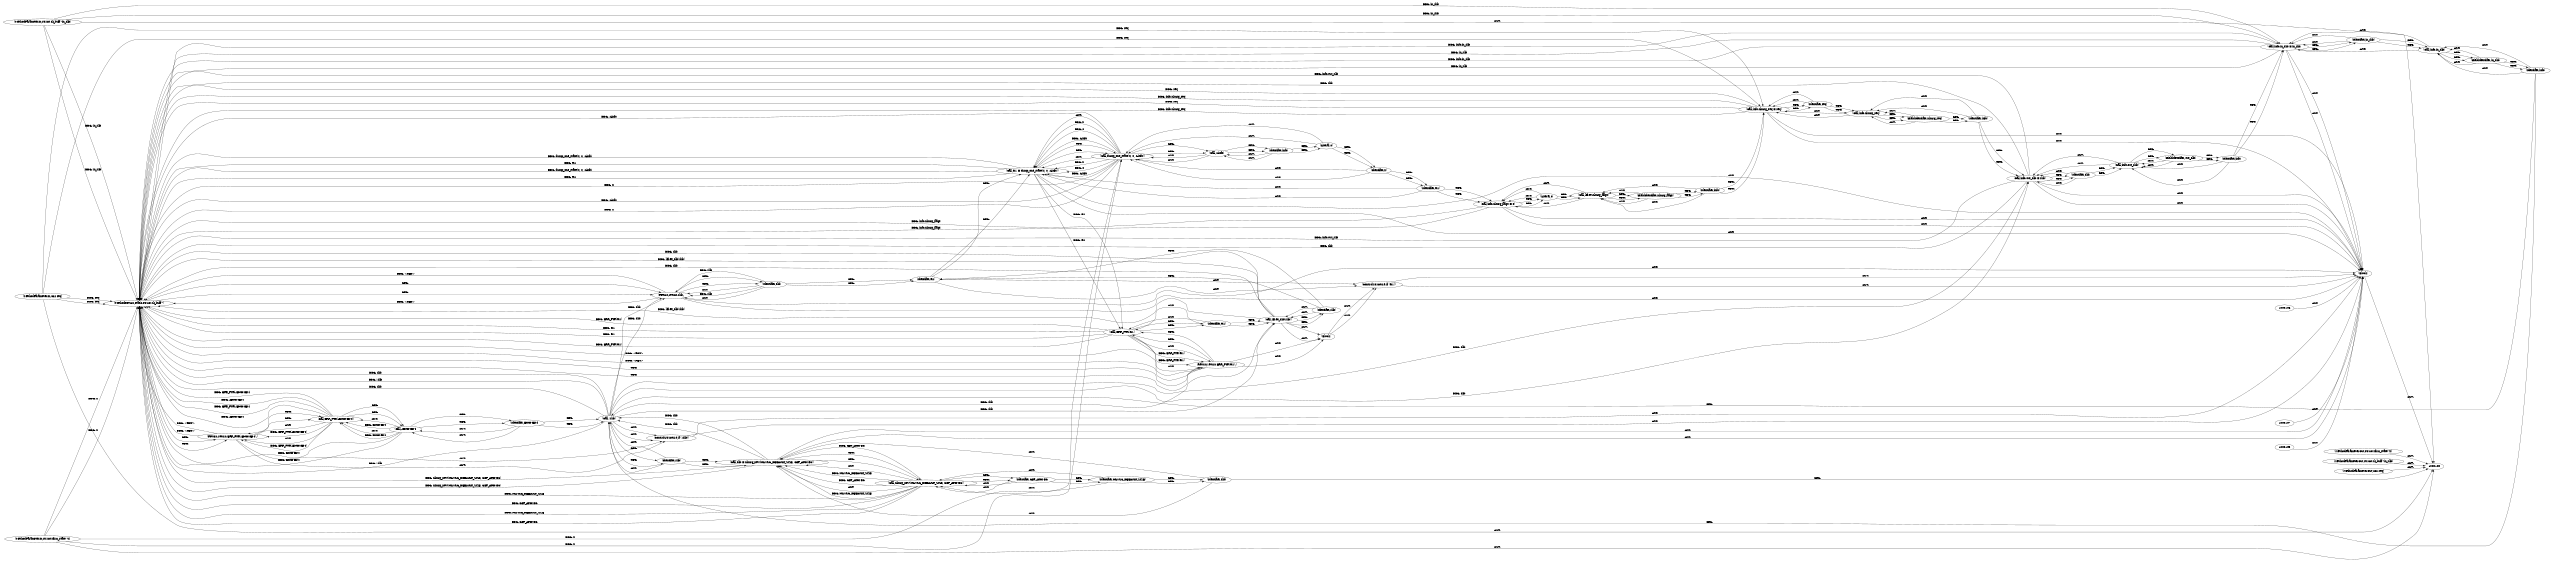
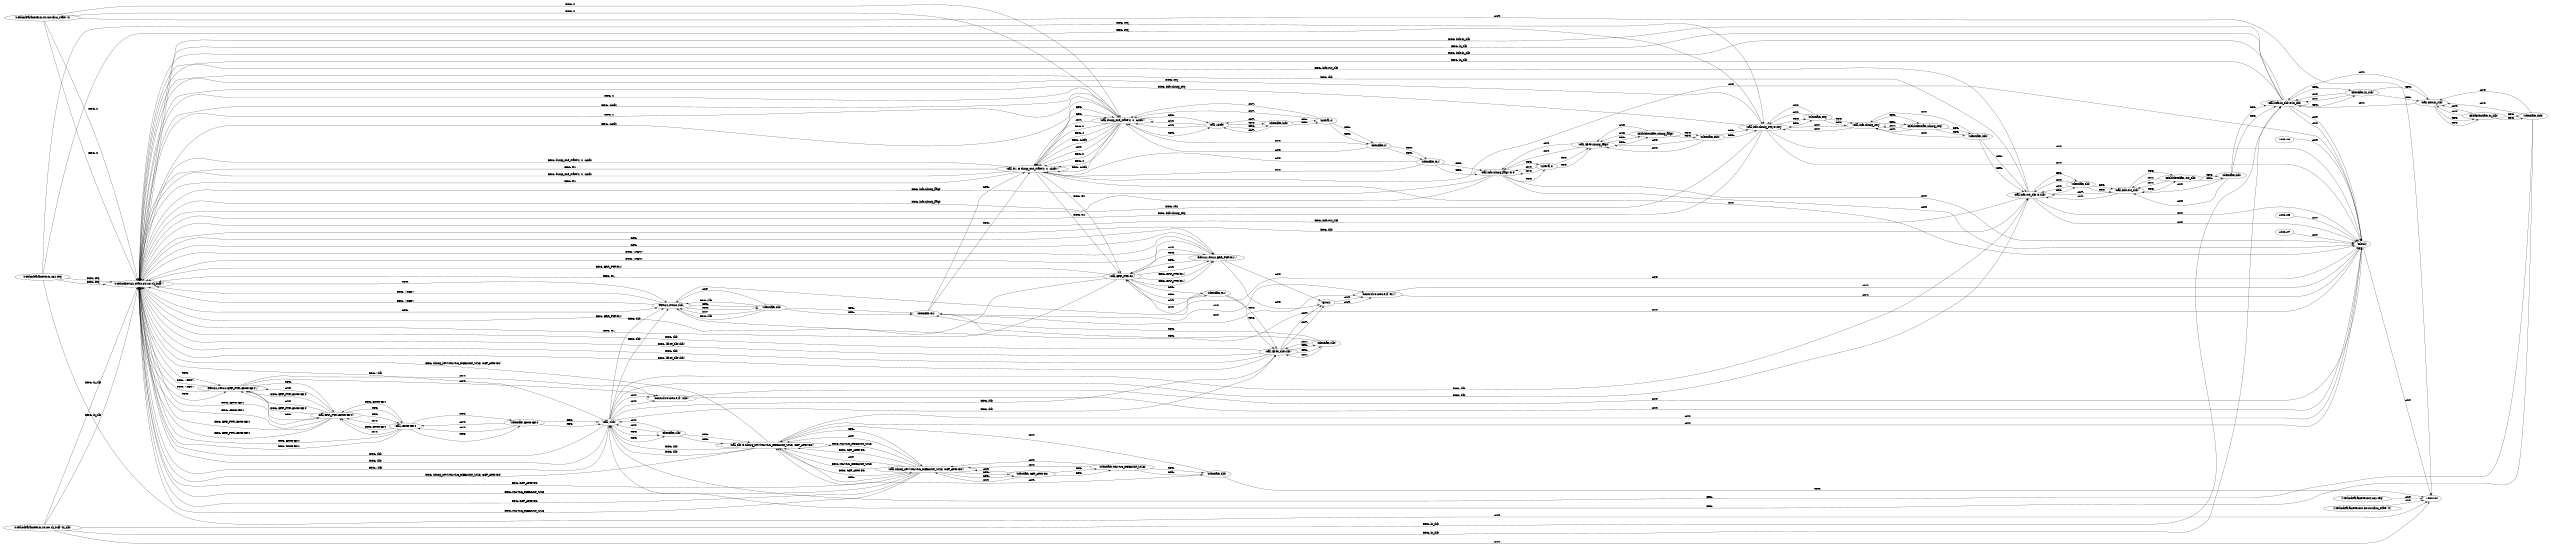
(2363, 461) -> none
